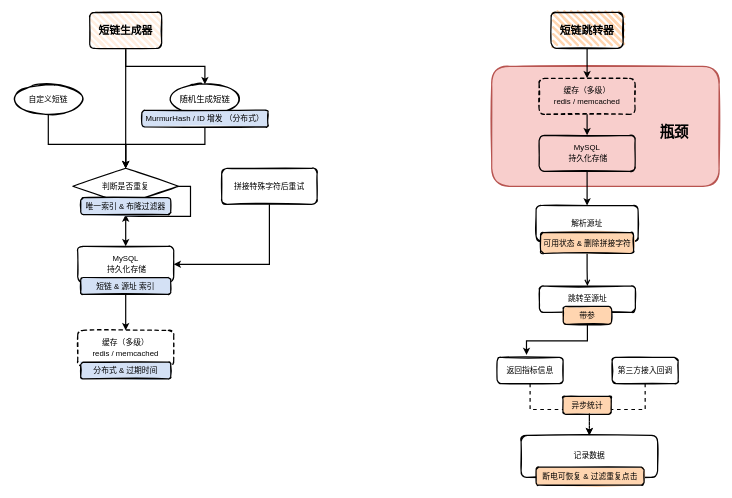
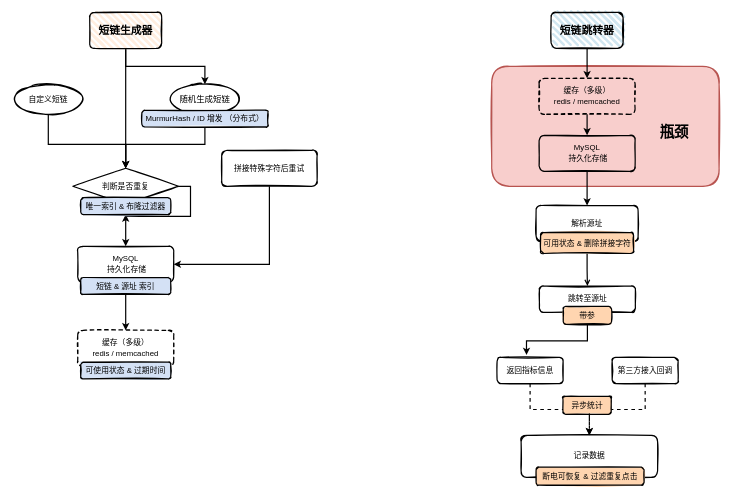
(587, 30) -> (587, 30)
(269, 186) -> (269, 168)
(126, 371) -> (126, 371)
